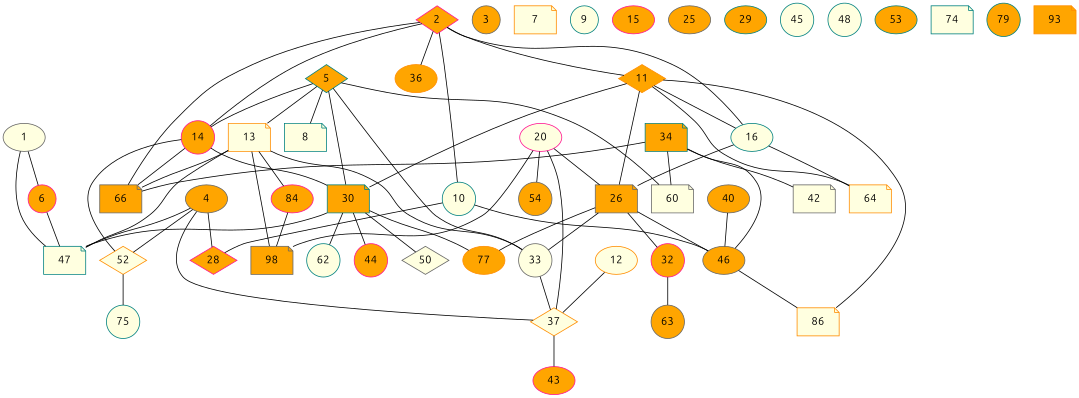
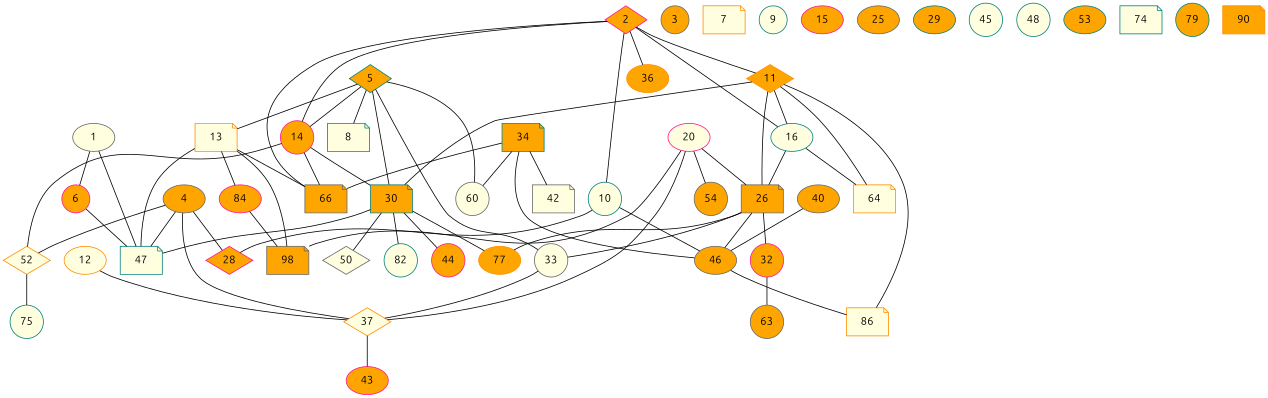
(1055, 20) -> (1244, 20)
(672, 199) -> (472, 199)
(395, 202) -> none
(323, 260) -> (401, 260)
